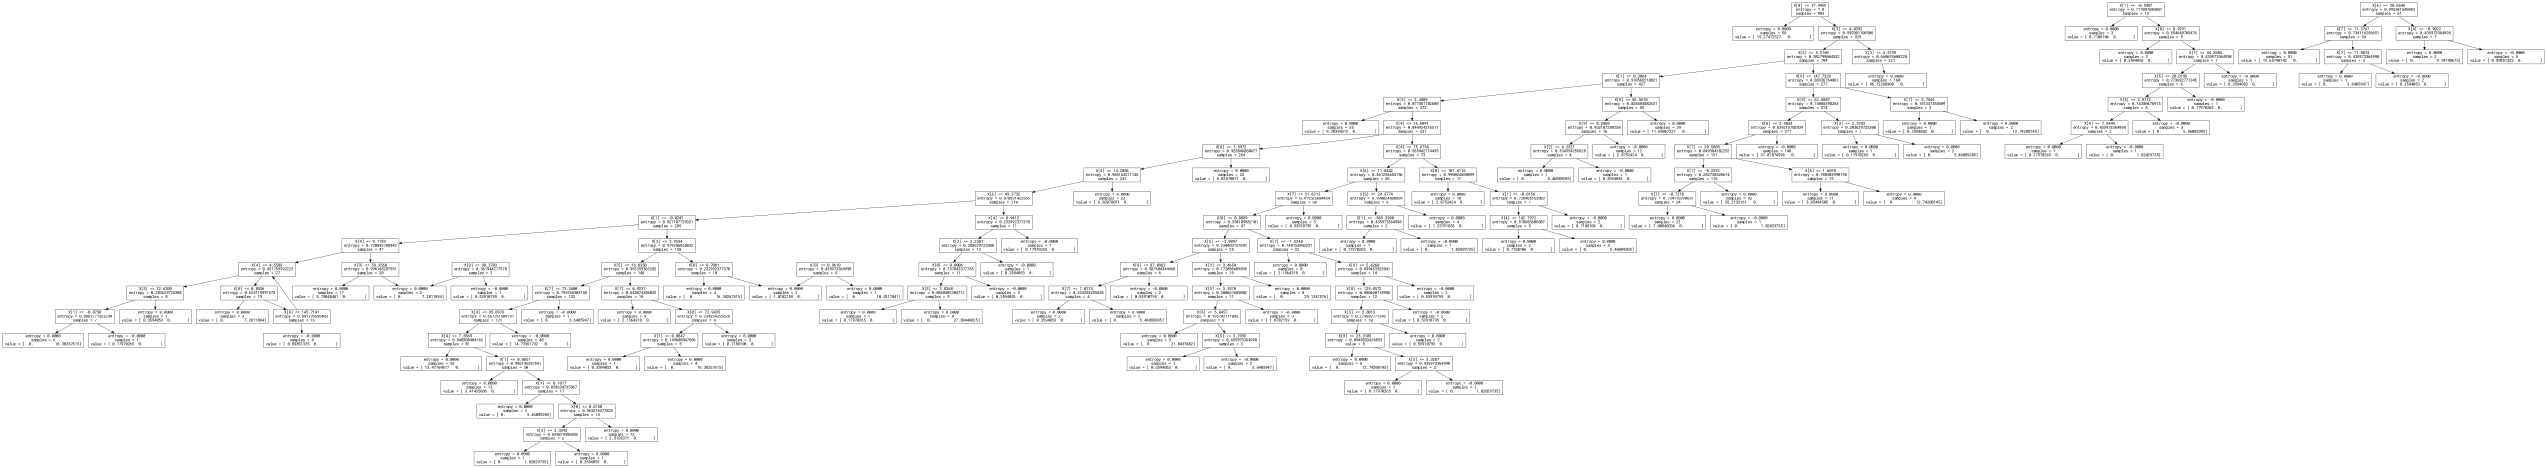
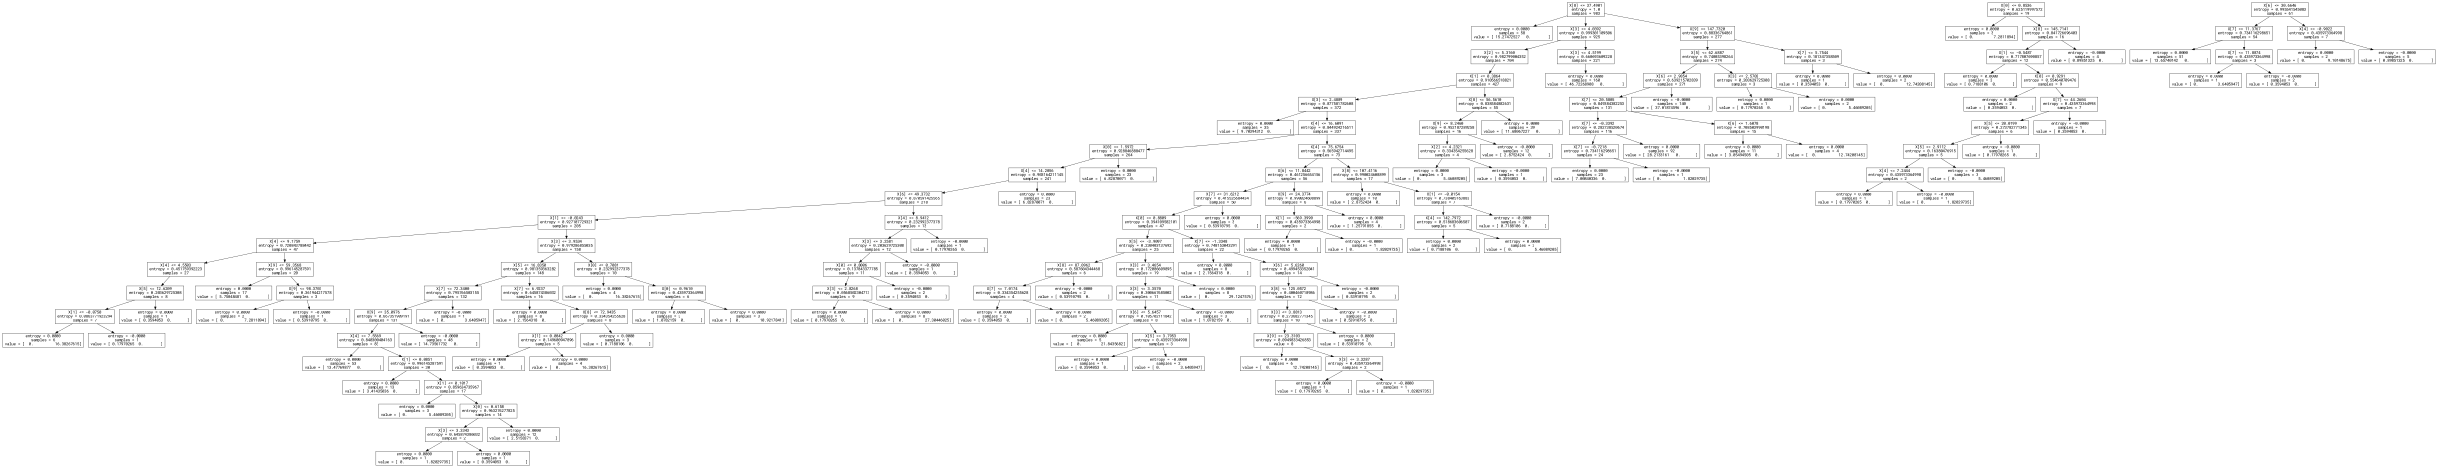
(1813, 67) -> (1641, 20)
(2171, 81) -> (2000, 128)
(259, 280) -> none
(389, 281) -> (294, 280)
(743, 281) -> (639, 281)
(286, 294) -> (2034, 44)
